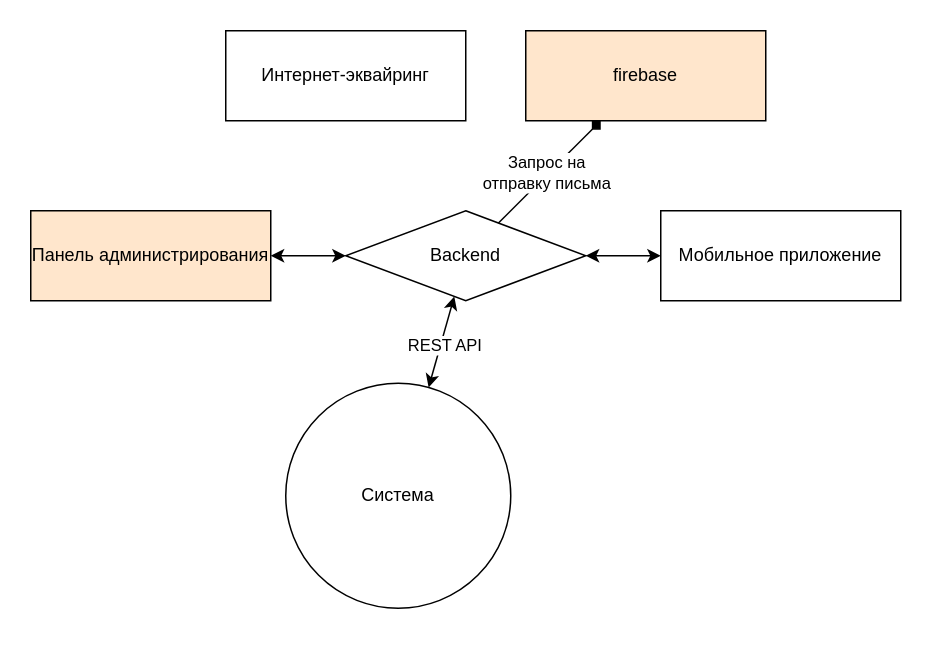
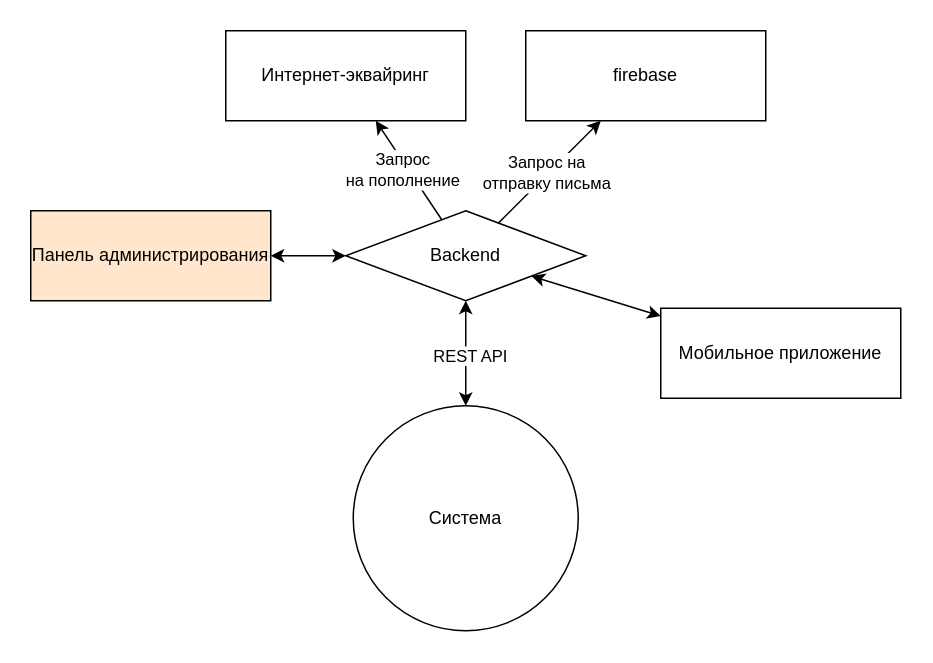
(646, 76) -> (646, 76)
(592, 130) -> (593, 129)
none -> (427, 197)
(781, 256) -> (781, 353)
(398, 496) -> (466, 518)
